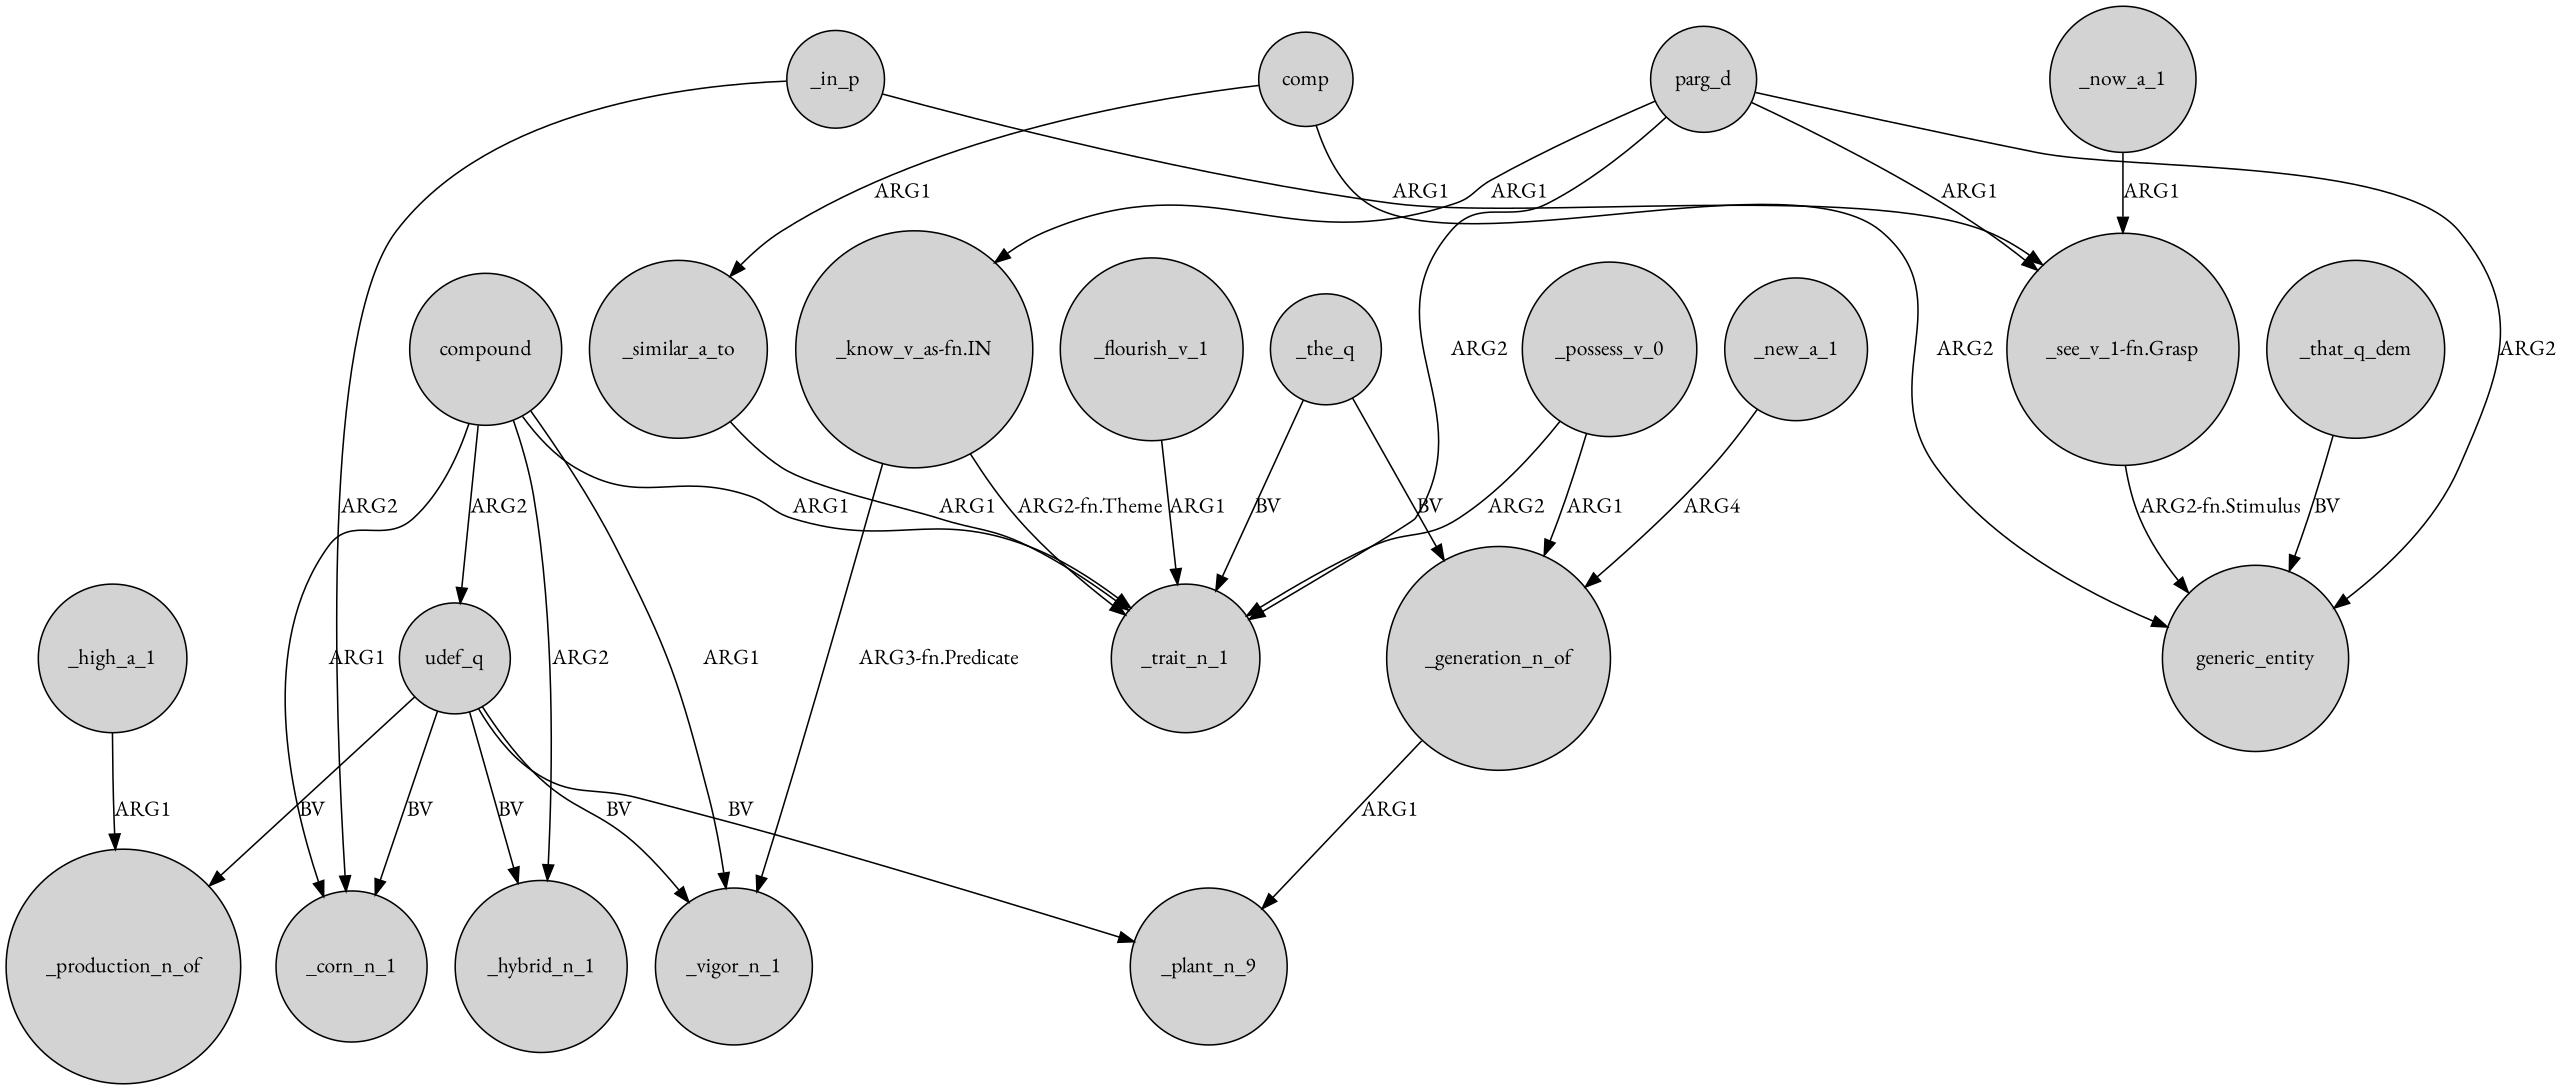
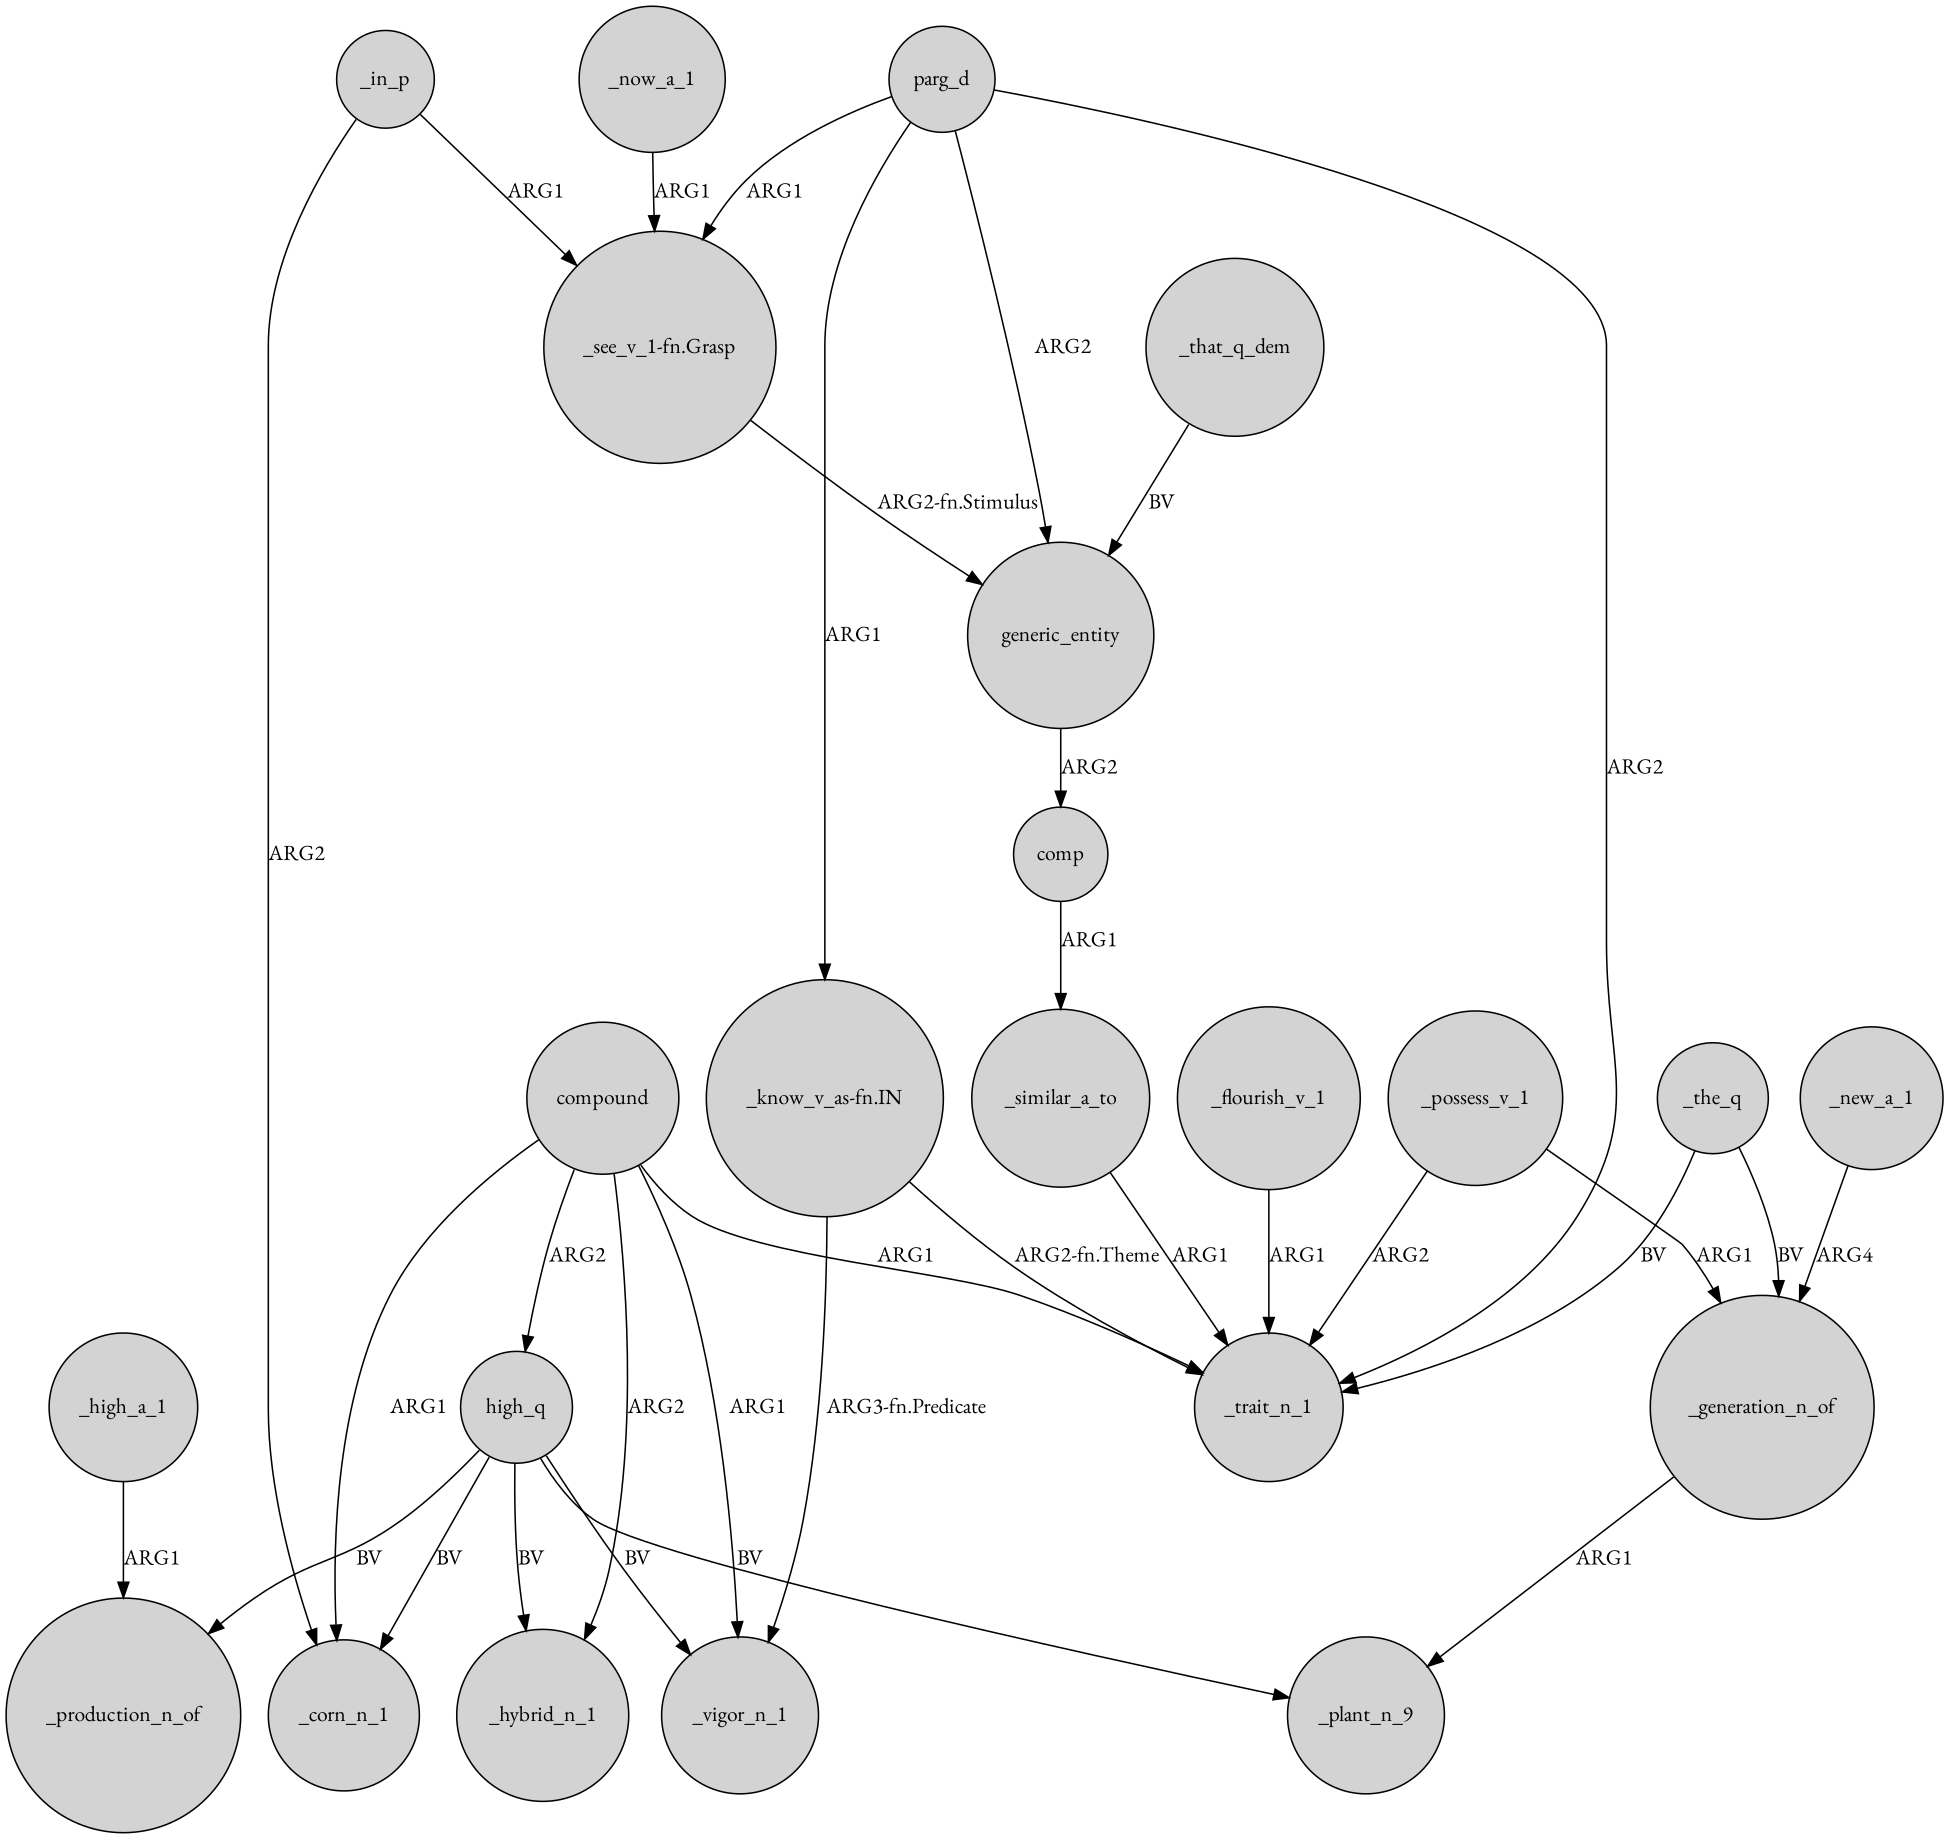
(1863, 223) -> (1061, 760)
(1610, 349) -> (1475, 1098)
(455, 658) -> (517, 1407)
